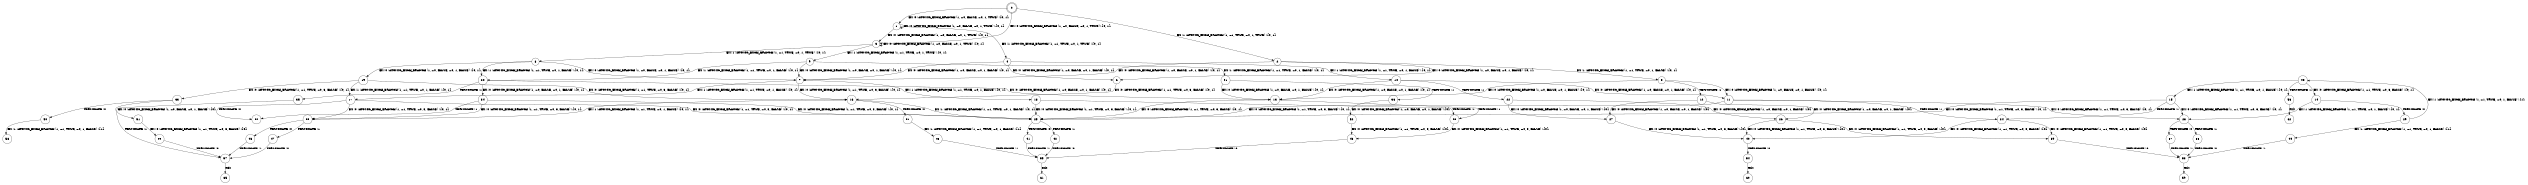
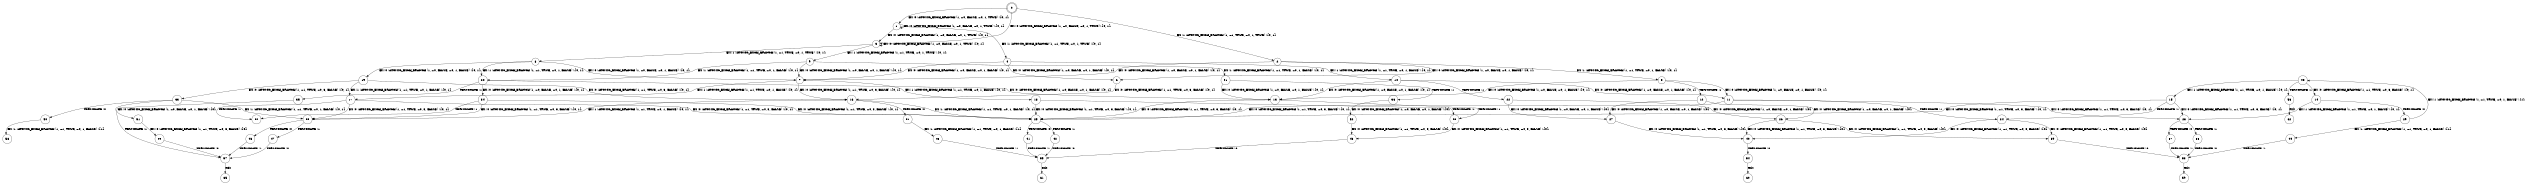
none -> (242, 109)
(230, 110) -> (230, 110)
